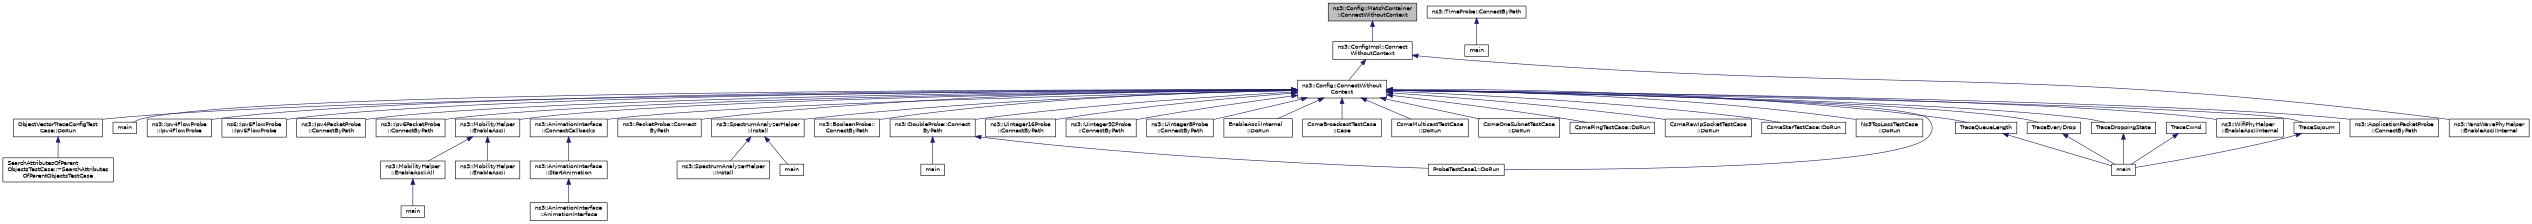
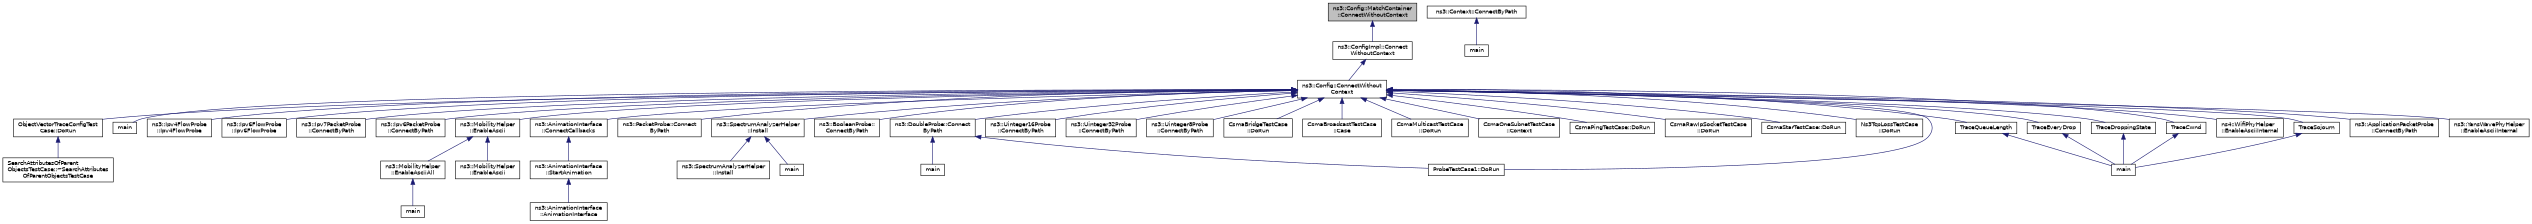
(1477, 12) -> (1477, 12)
(1934, 81) -> (1921, 101)
none -> (1784, 94)
(254, 128) -> (254, 128)
(331, 128) -> (331, 128)
(1258, 128) -> (1258, 128)
(1519, 128) -> (1519, 128)
(2250, 128) -> (2250, 128)
